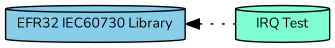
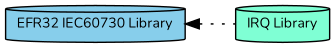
(283, 24) -> (283, 24)
